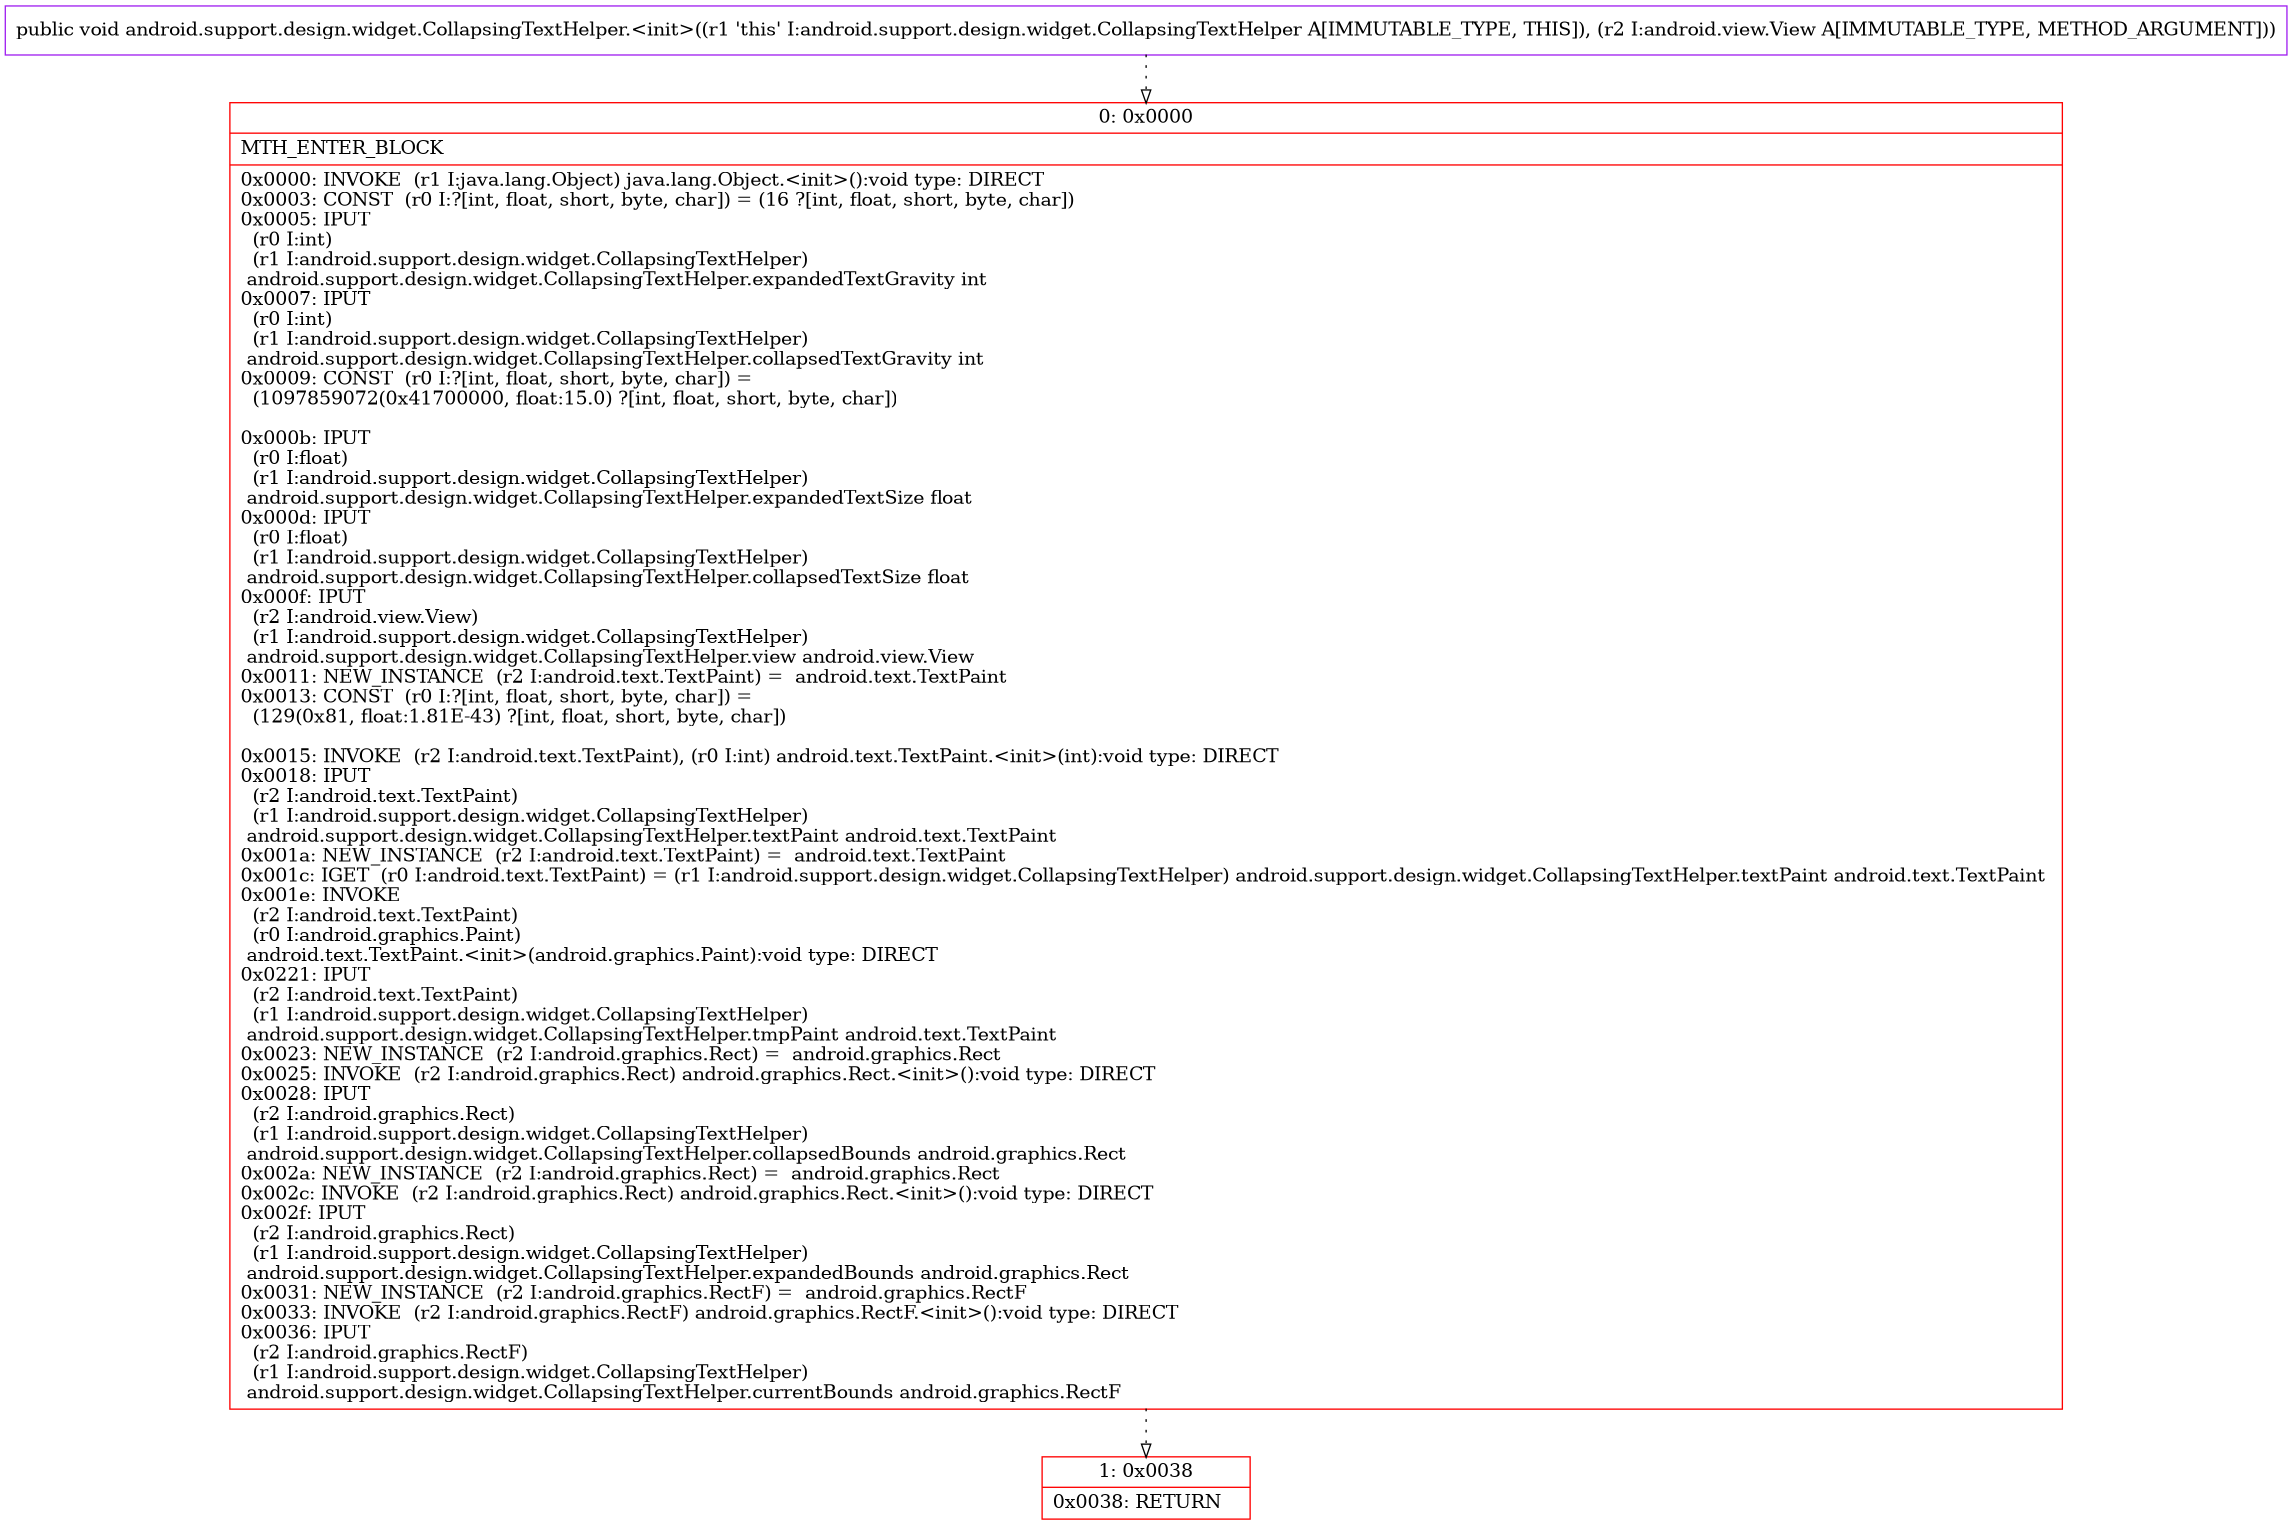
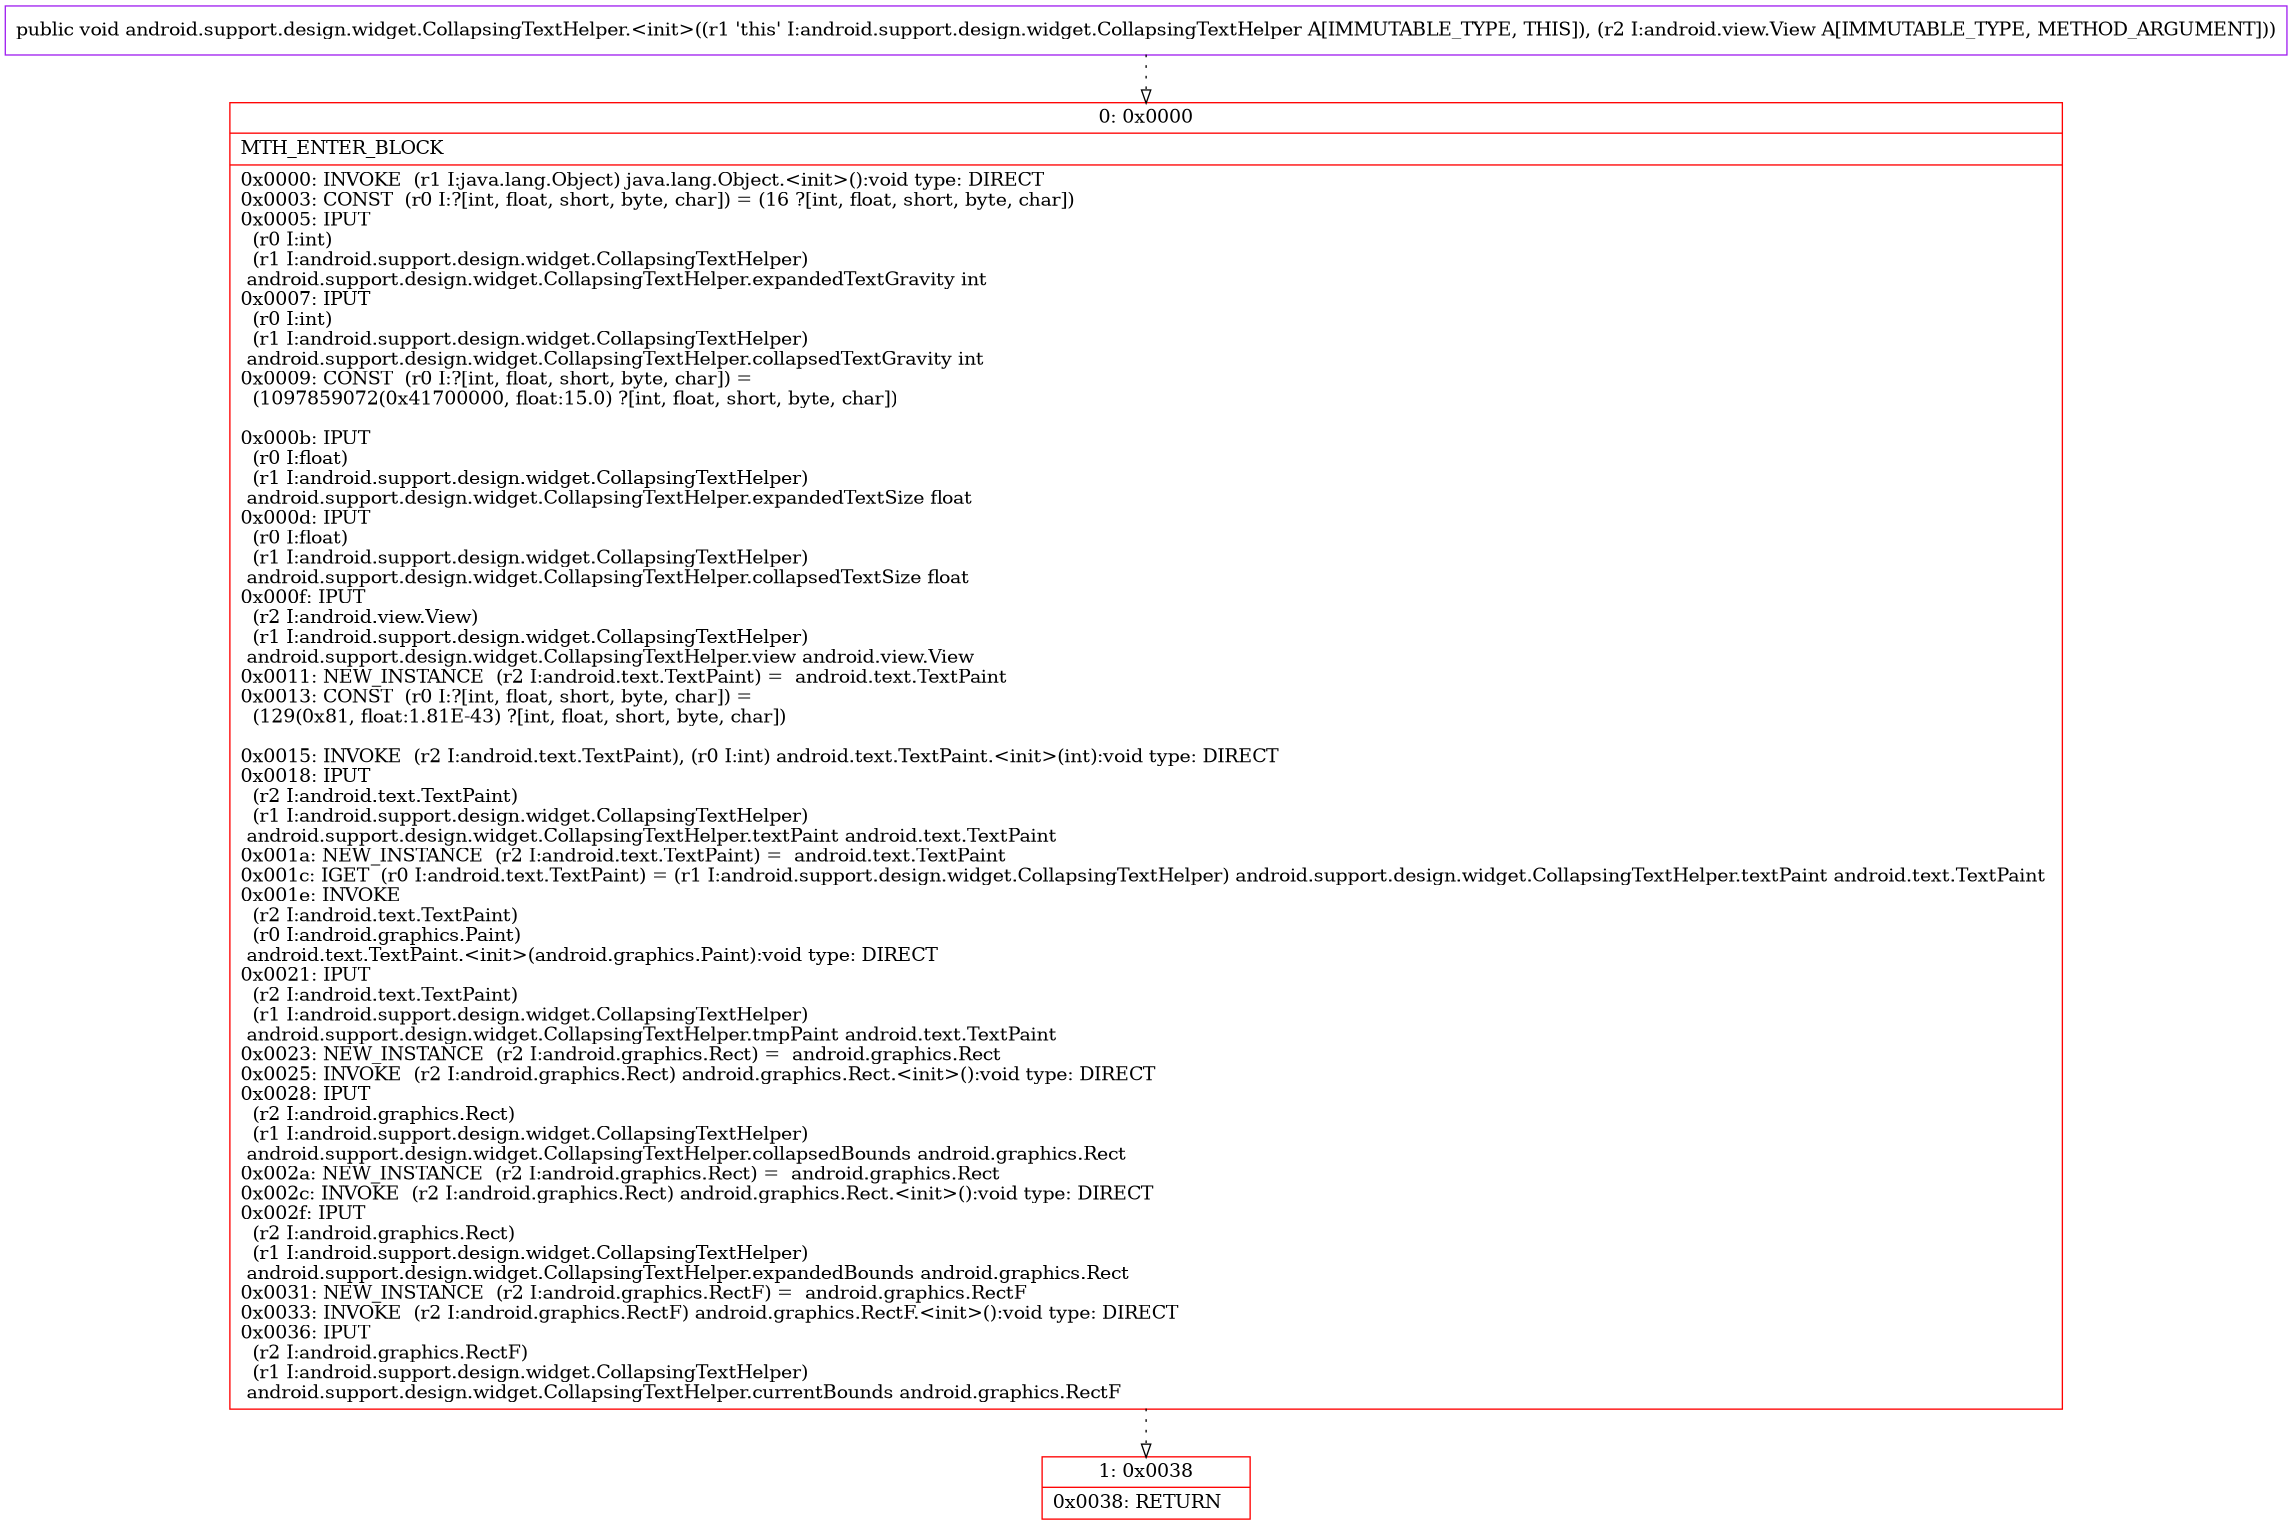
(311, 975) -> (311, 975)
